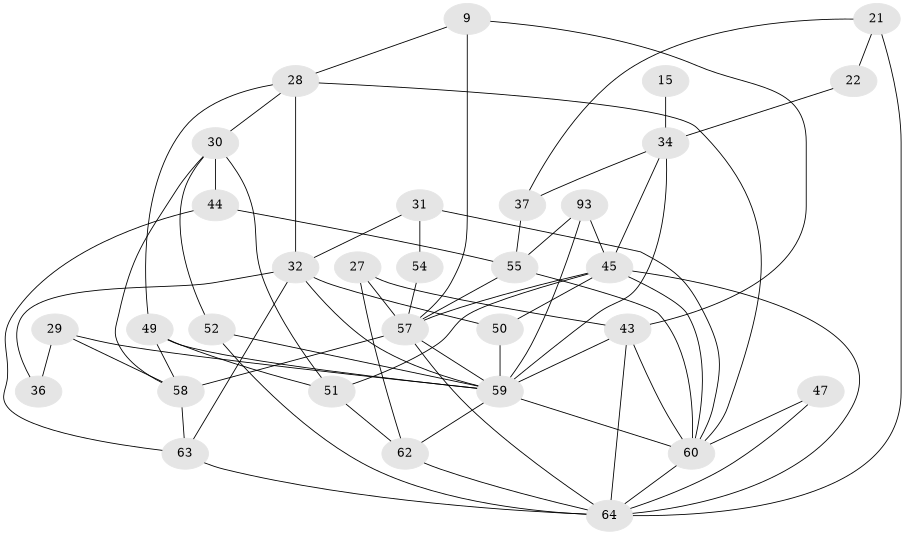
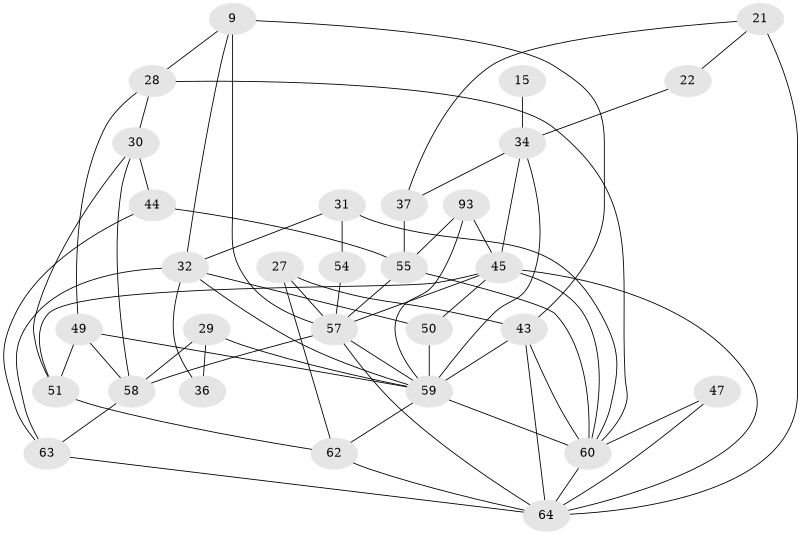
(296, 174) -> (205, 143)
(212, 329) -> none
